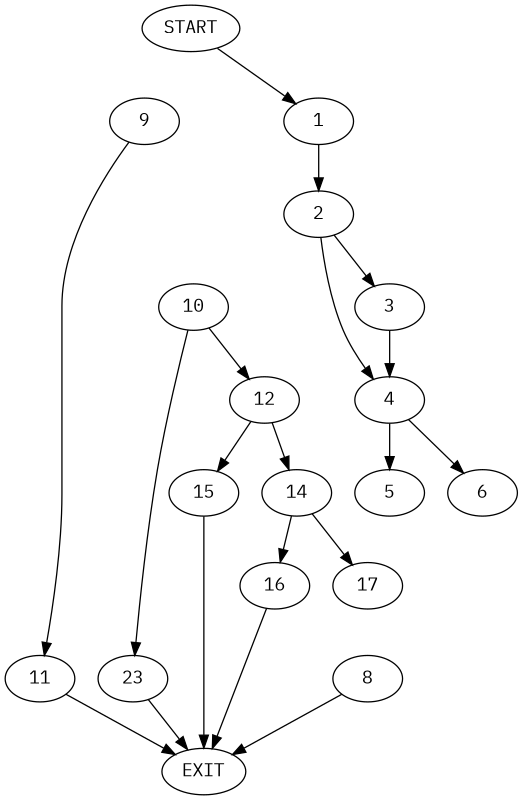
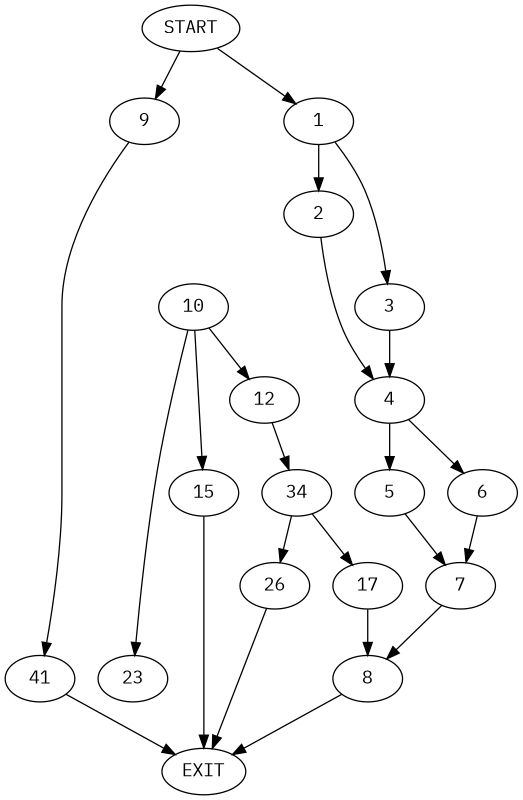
none -> (171, 69)
(350, 256) -> (370, 203)
(238, 441) -> (198, 393)
(297, 493) -> (297, 493)
(275, 586) -> (275, 586)
none -> (461, 586)
none -> (368, 626)
(40, 679) -> (40, 679)
(164, 719) -> none
